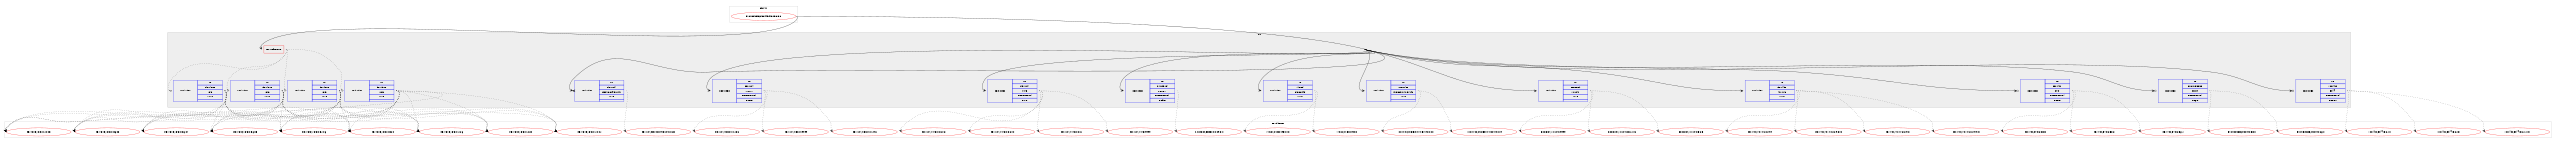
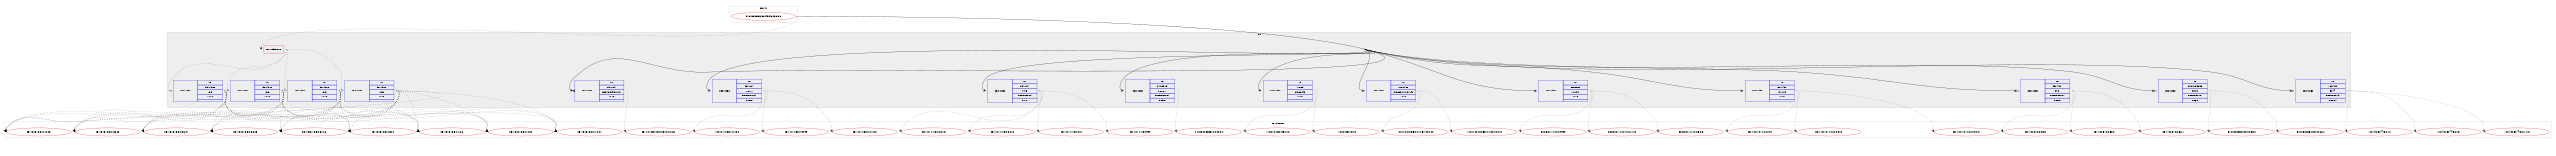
(585, 34) -> (585, 34)
(727, 132) -> (727, 132)
(1347, 132) -> (1347, 132)
(1622, 132) -> (1622, 132)
(1898, 132) -> none
